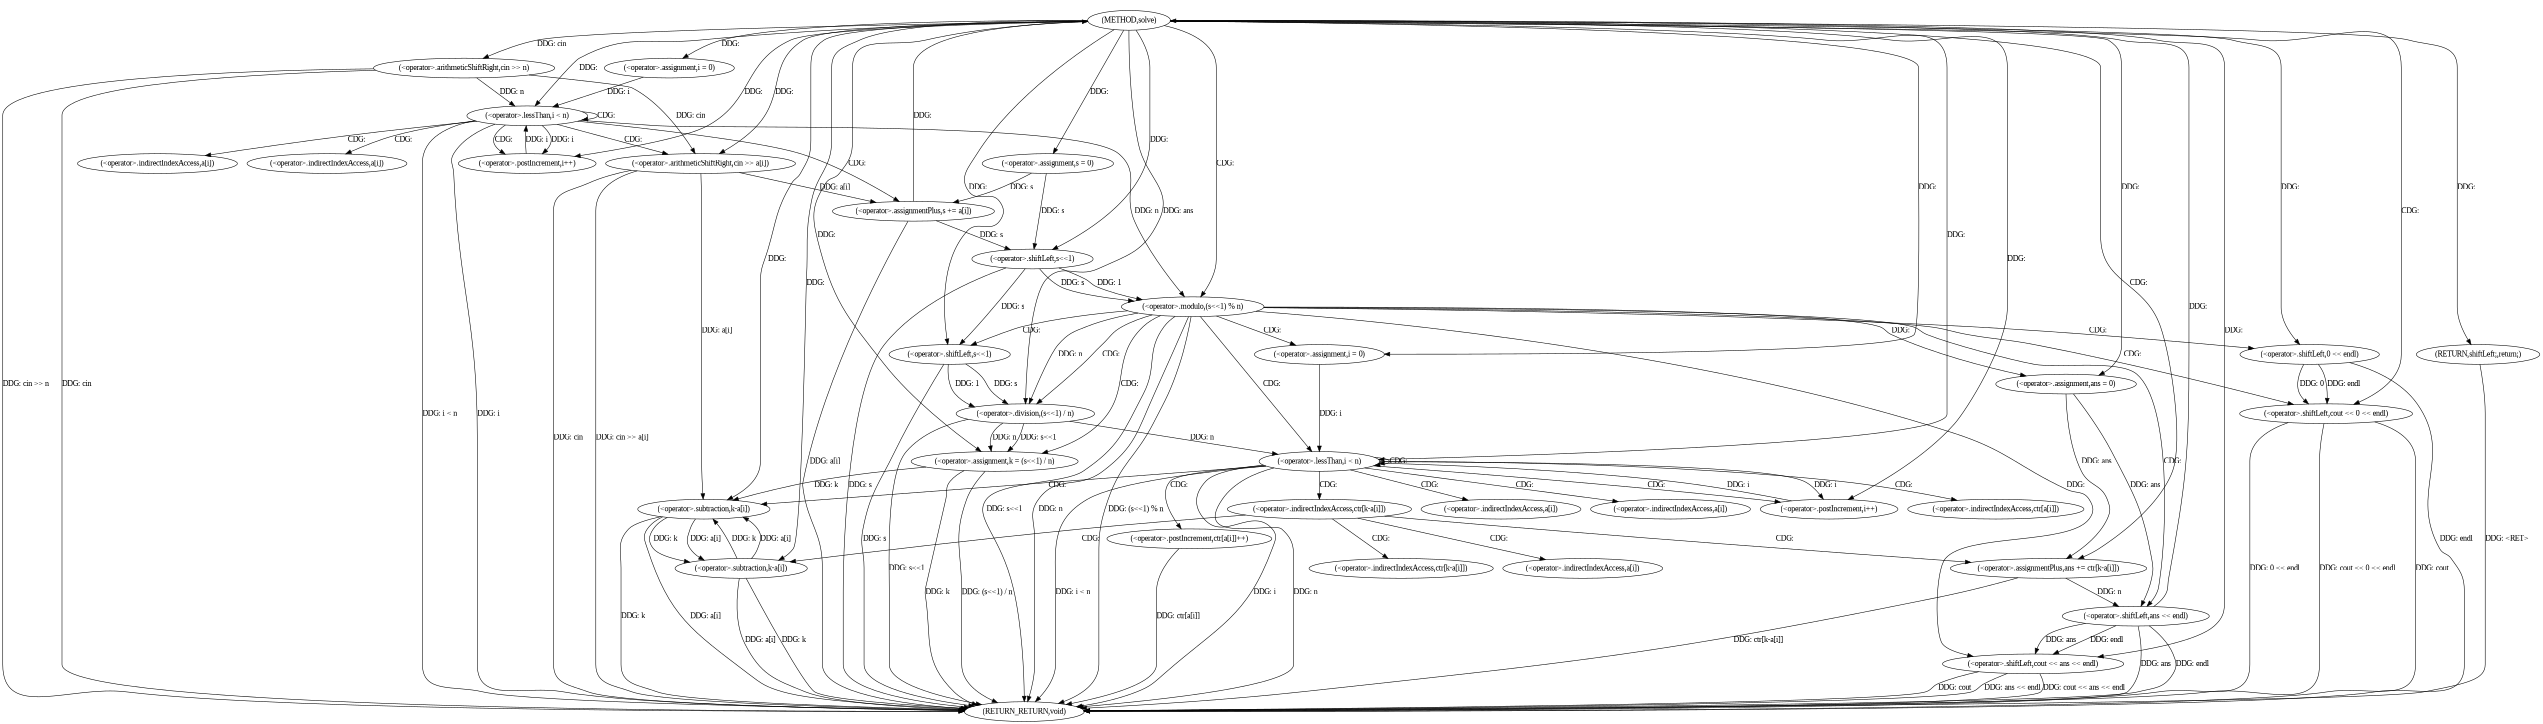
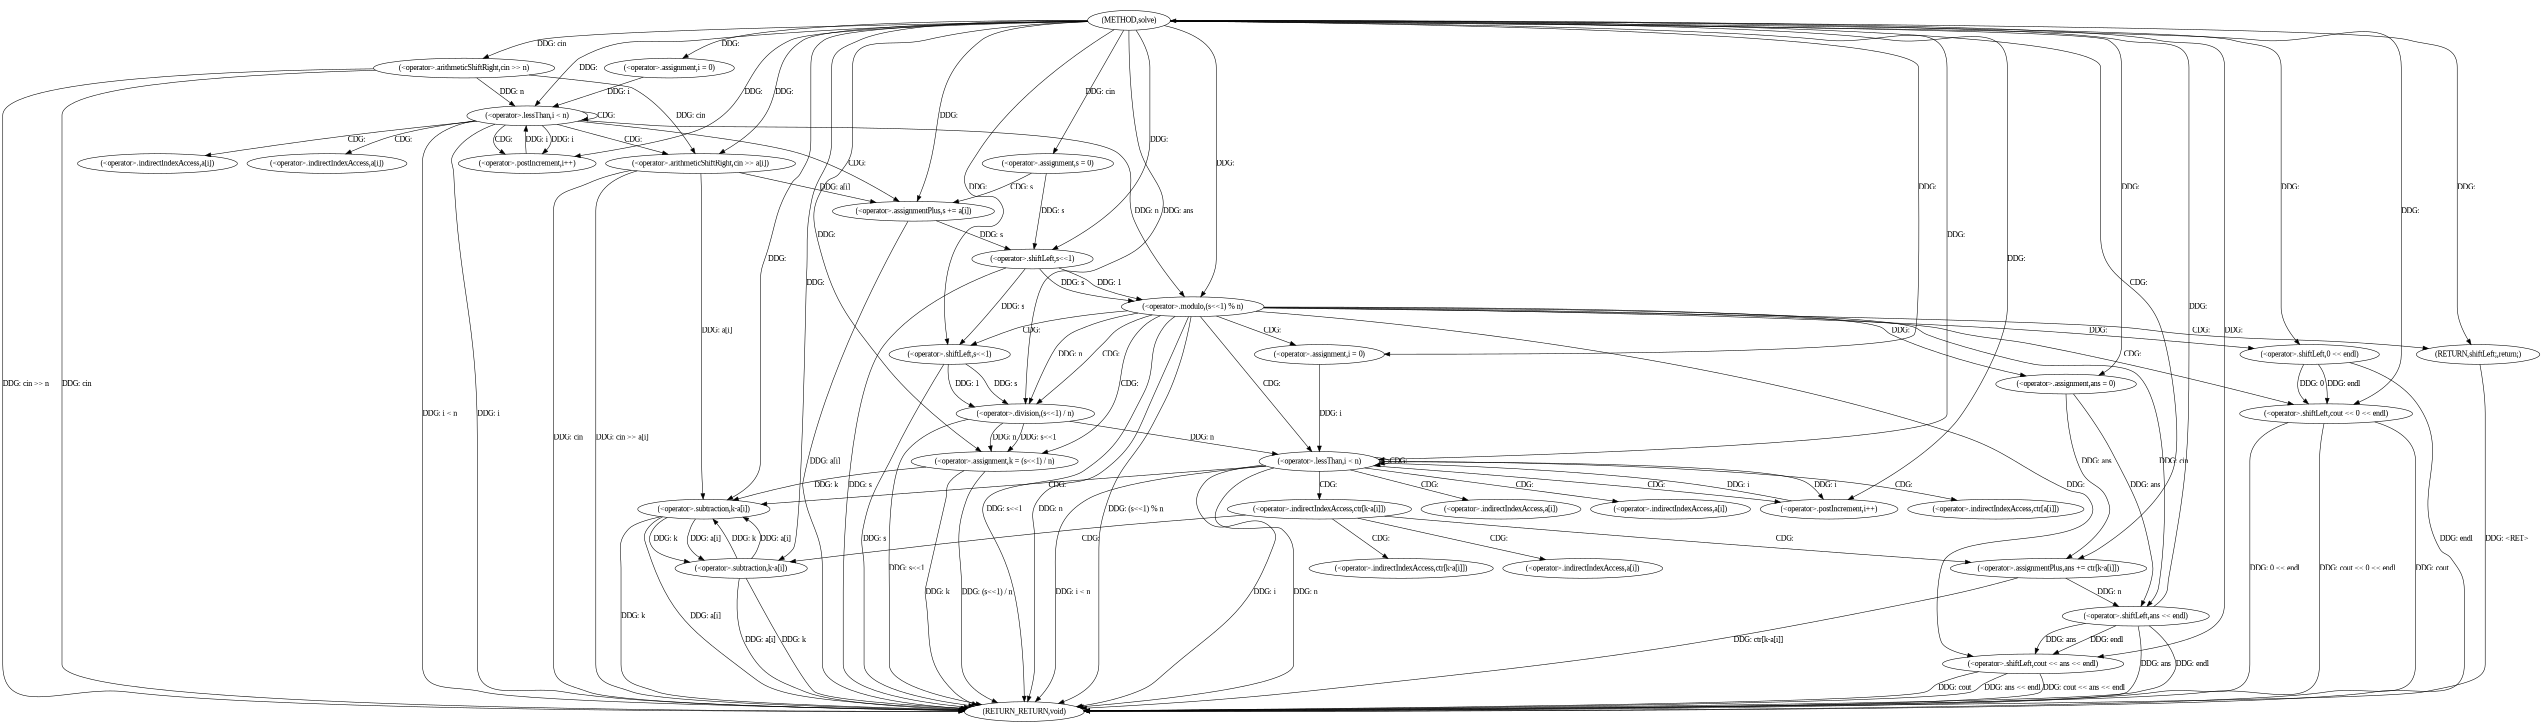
(928, 49) -> (959, 63)
(1100, 92) -> (1100, 92)
(1226, 164) -> (1226, 164)
(1022, 187) -> (1022, 187)
(2411, 211) -> (2411, 211)
none -> (1902, 319)
(2099, 331) -> (2099, 331)
(2174, 461) -> (2174, 461)
(1189, 539) -> none
